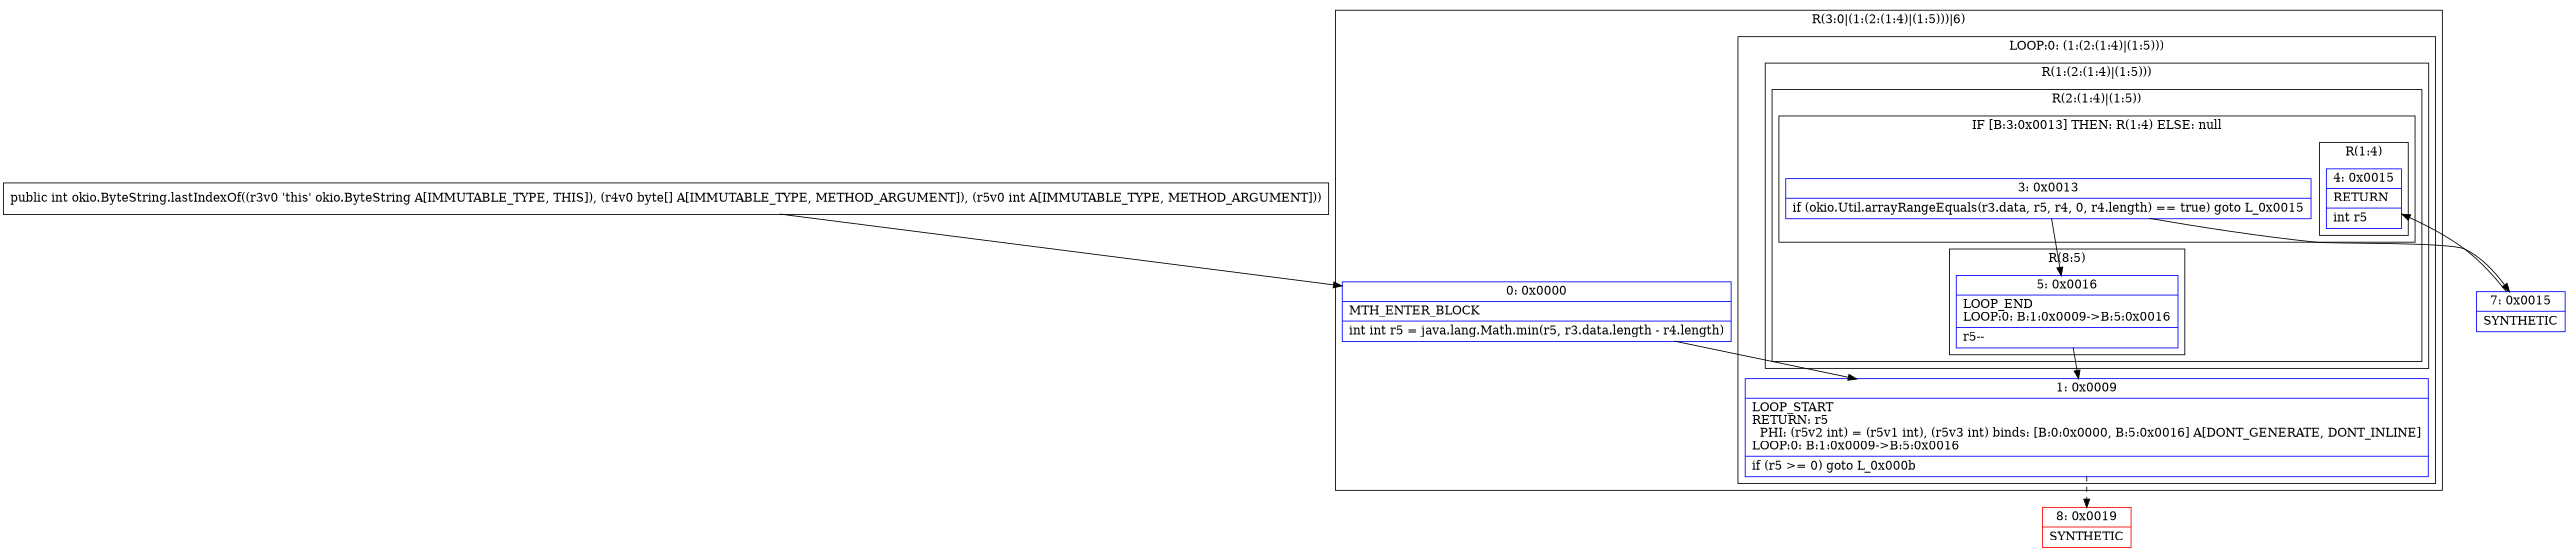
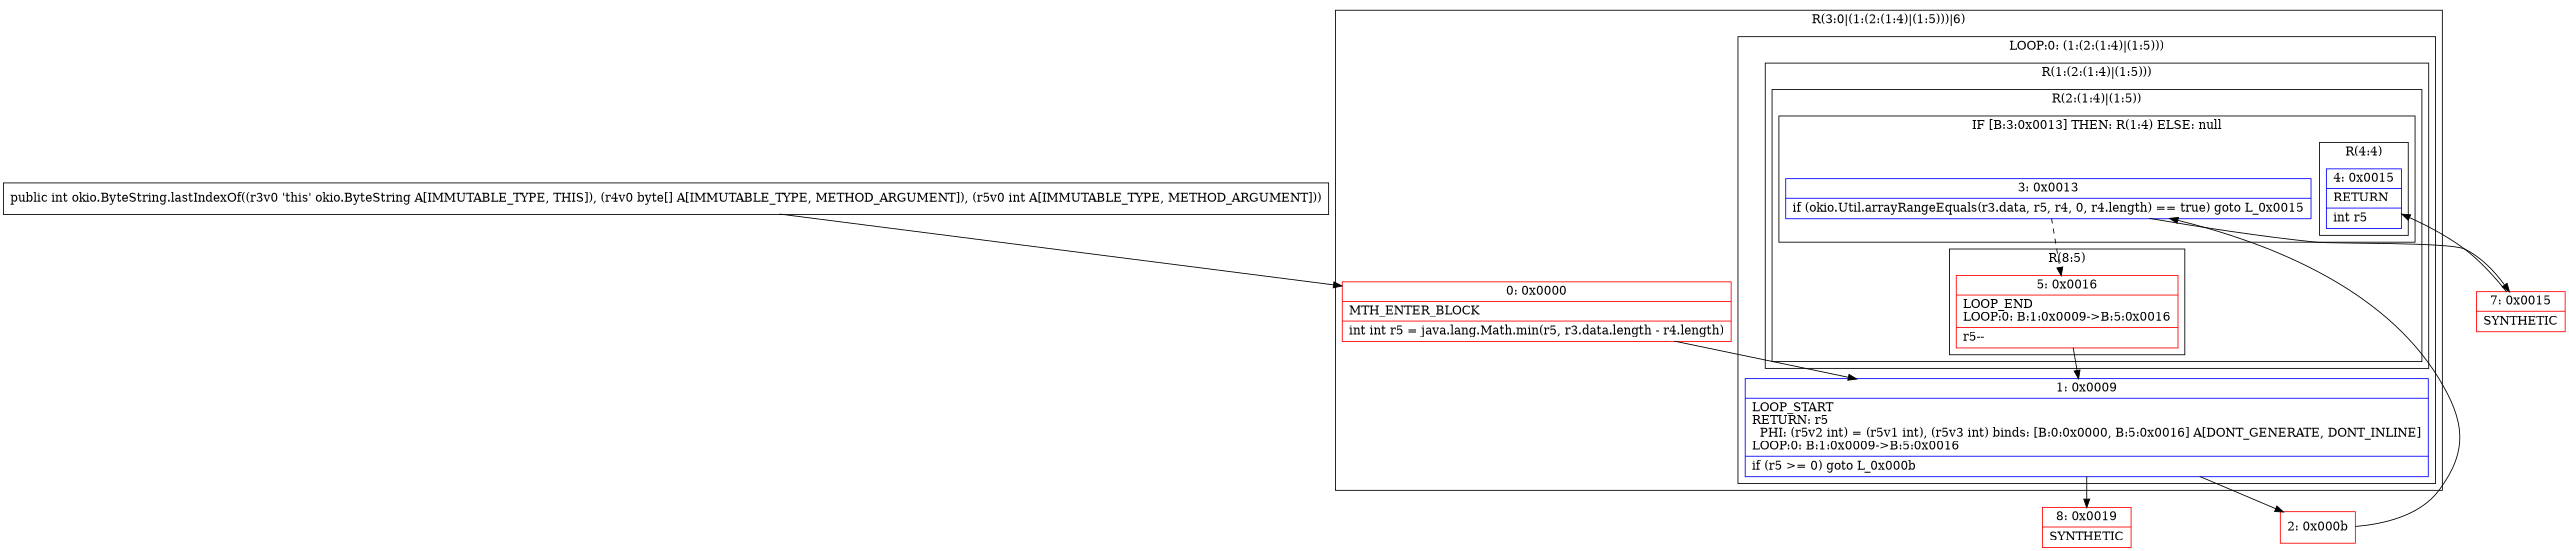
(2364, 152) -> (2364, 152)
(2055, 237) -> (2055, 237)
(1537, 312) -> (1537, 312)
(2067, 312) -> (2067, 312)
(2521, 312) -> (2521, 312)
(2087, 488) -> (2087, 488)
none -> (2318, 527)
